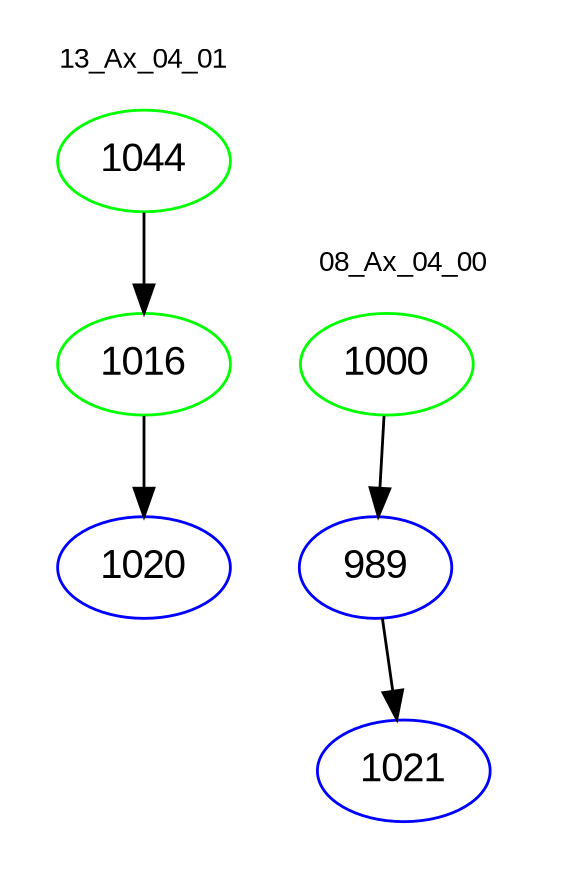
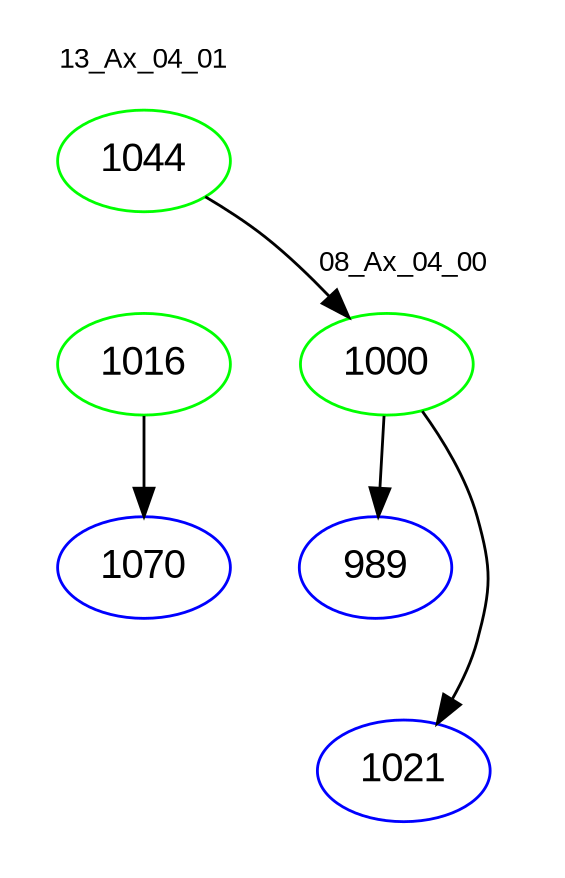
(144, 249) -> (295, 263)
(144, 568) -> (144, 568)
(388, 654) -> (485, 551)
